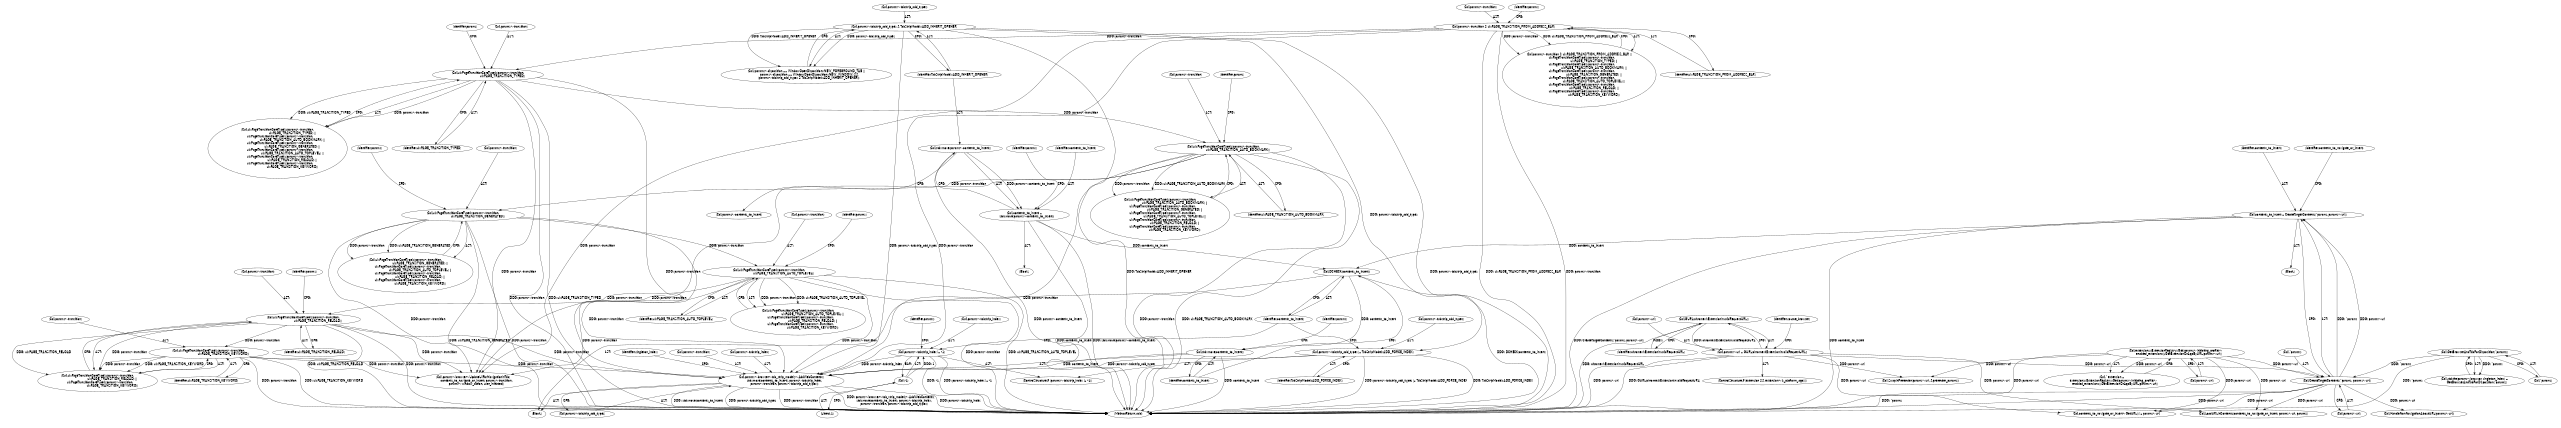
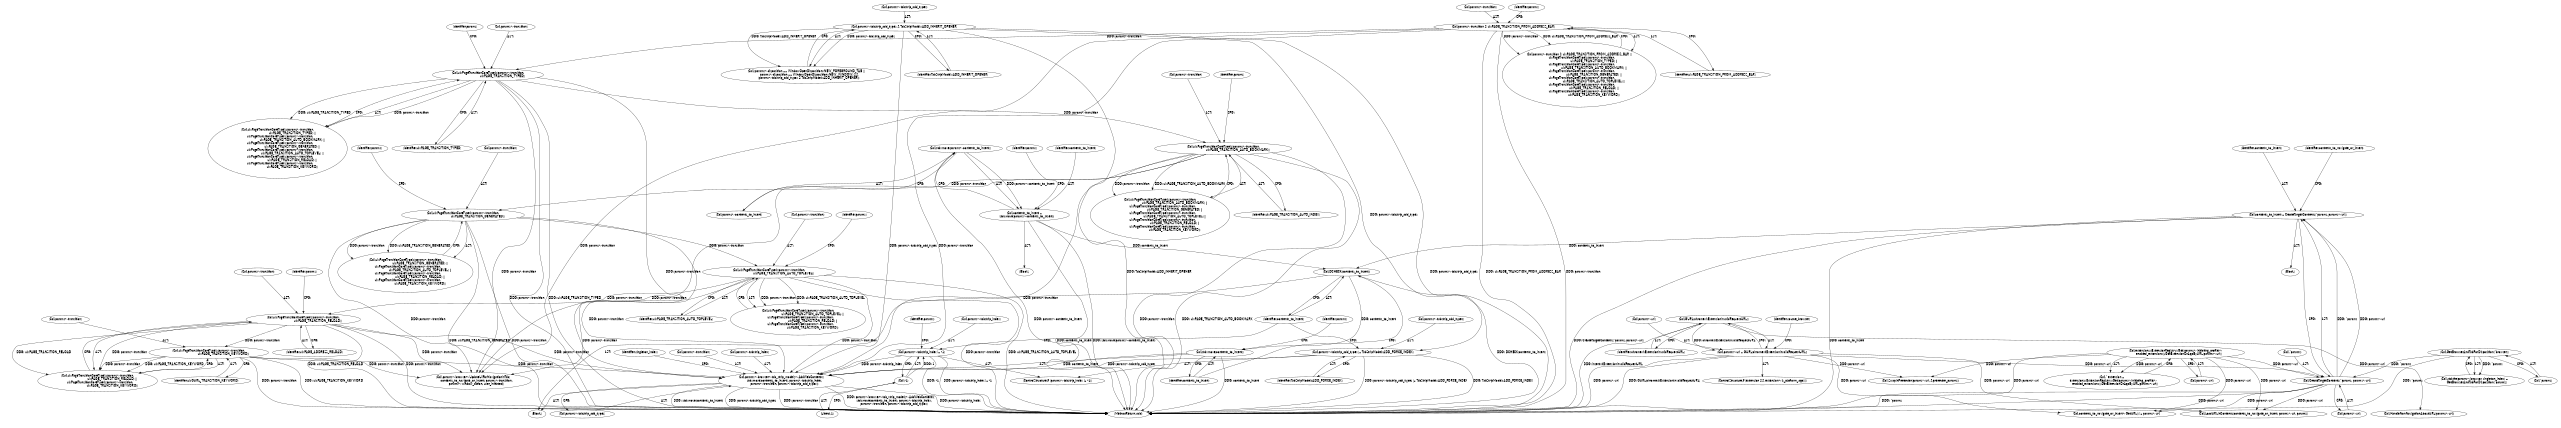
(956, 109) -> (848, 183)
(1286, 215) -> (1286, 215)
(1658, 341) -> (1658, 341)
(315, 353) -> (315, 353)
(2475, 353) -> (2475, 353)
(909, 364) -> (909, 364)
(1613, 364) -> (1613, 364)
(206, 381) -> (206, 381)
(2372, 399) -> (2090, 341)
